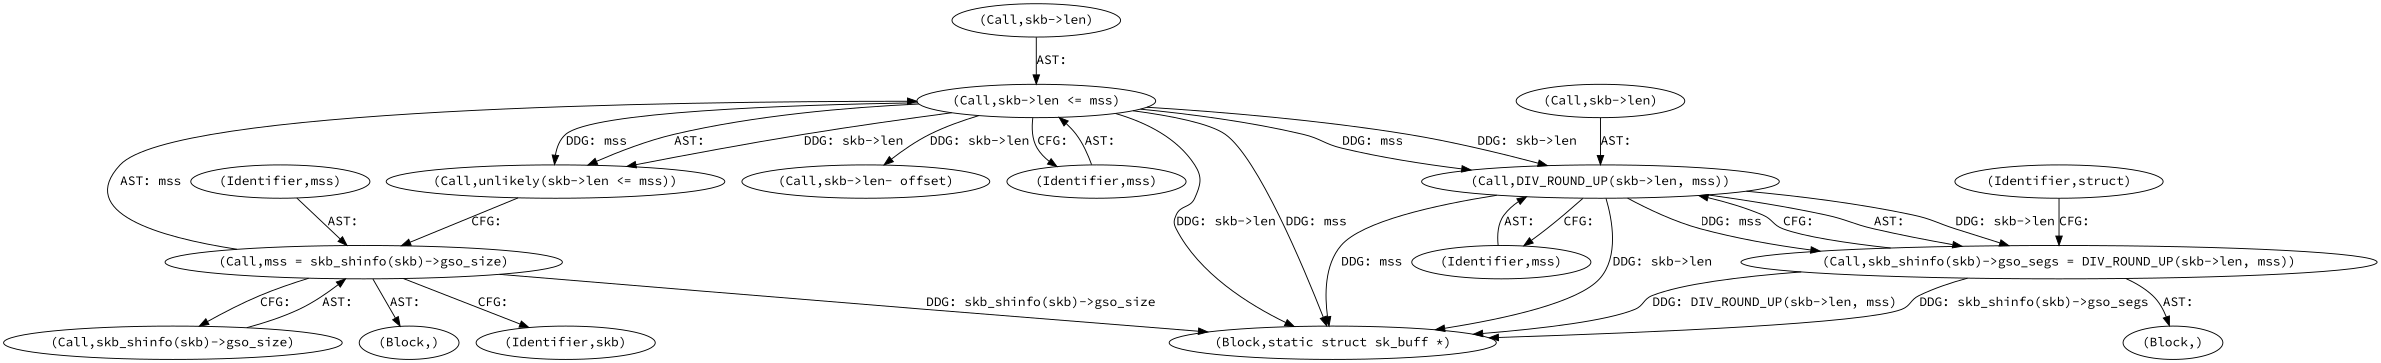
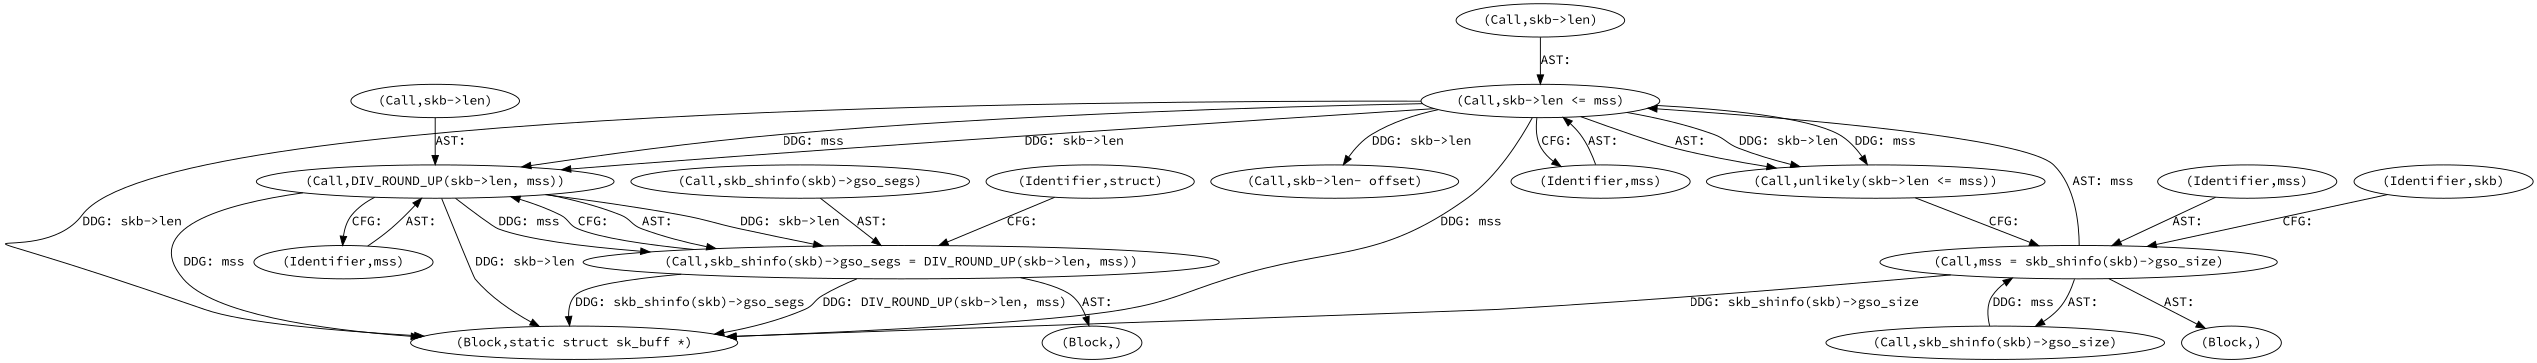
none -> (800, 182)
(462, 301) -> (2272, 220)
(279, 302) -> (2087, 302)
(341, 302) -> (2024, 302)
